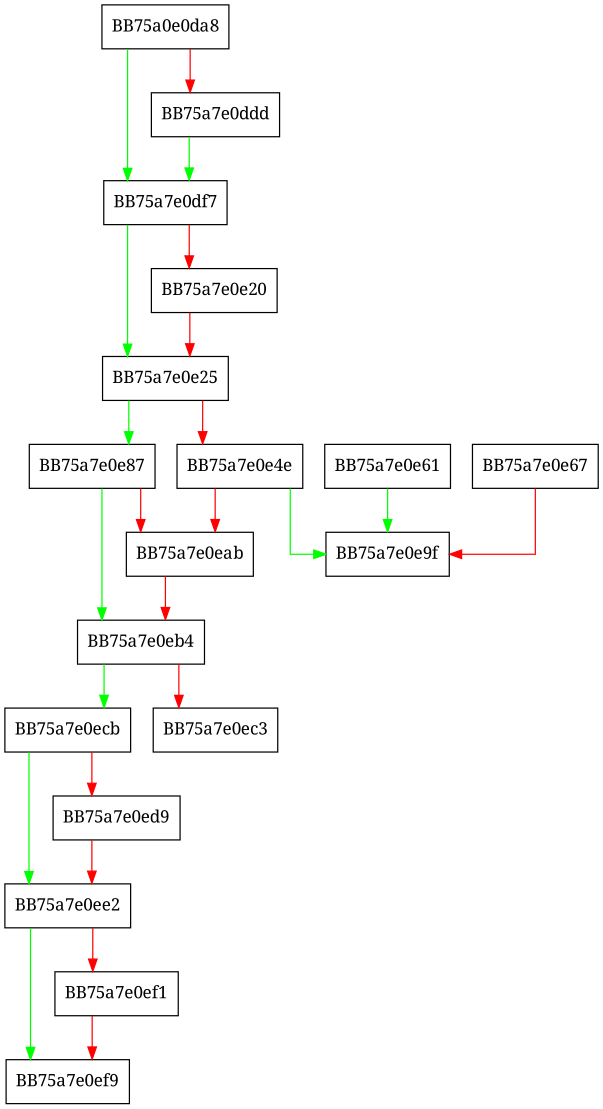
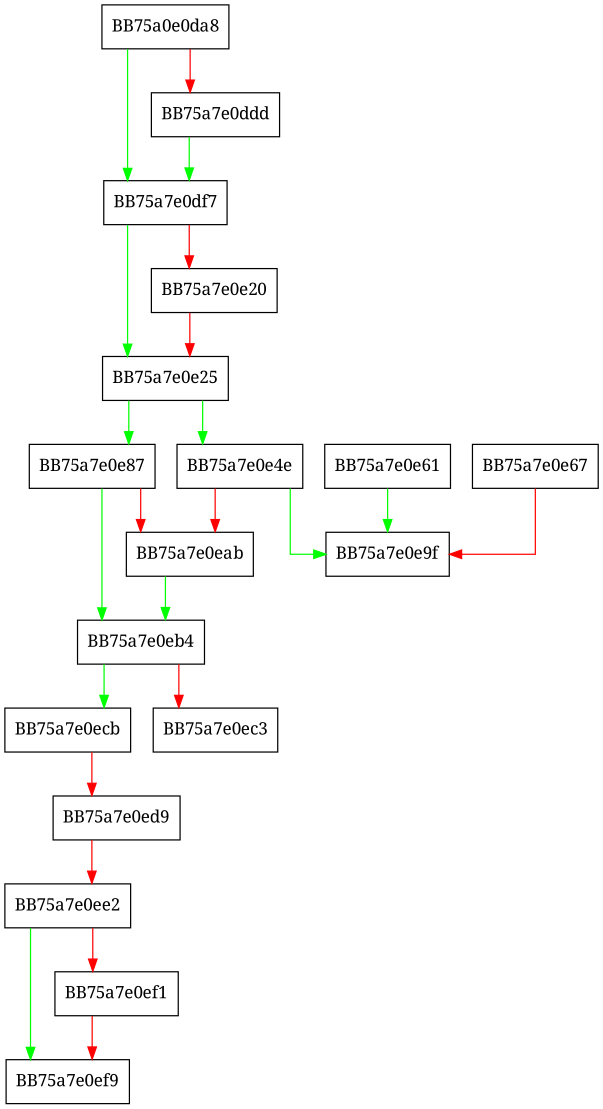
(203, 416) -> (203, 416)
(165, 592) -> (165, 592)
(29, 812) -> none
